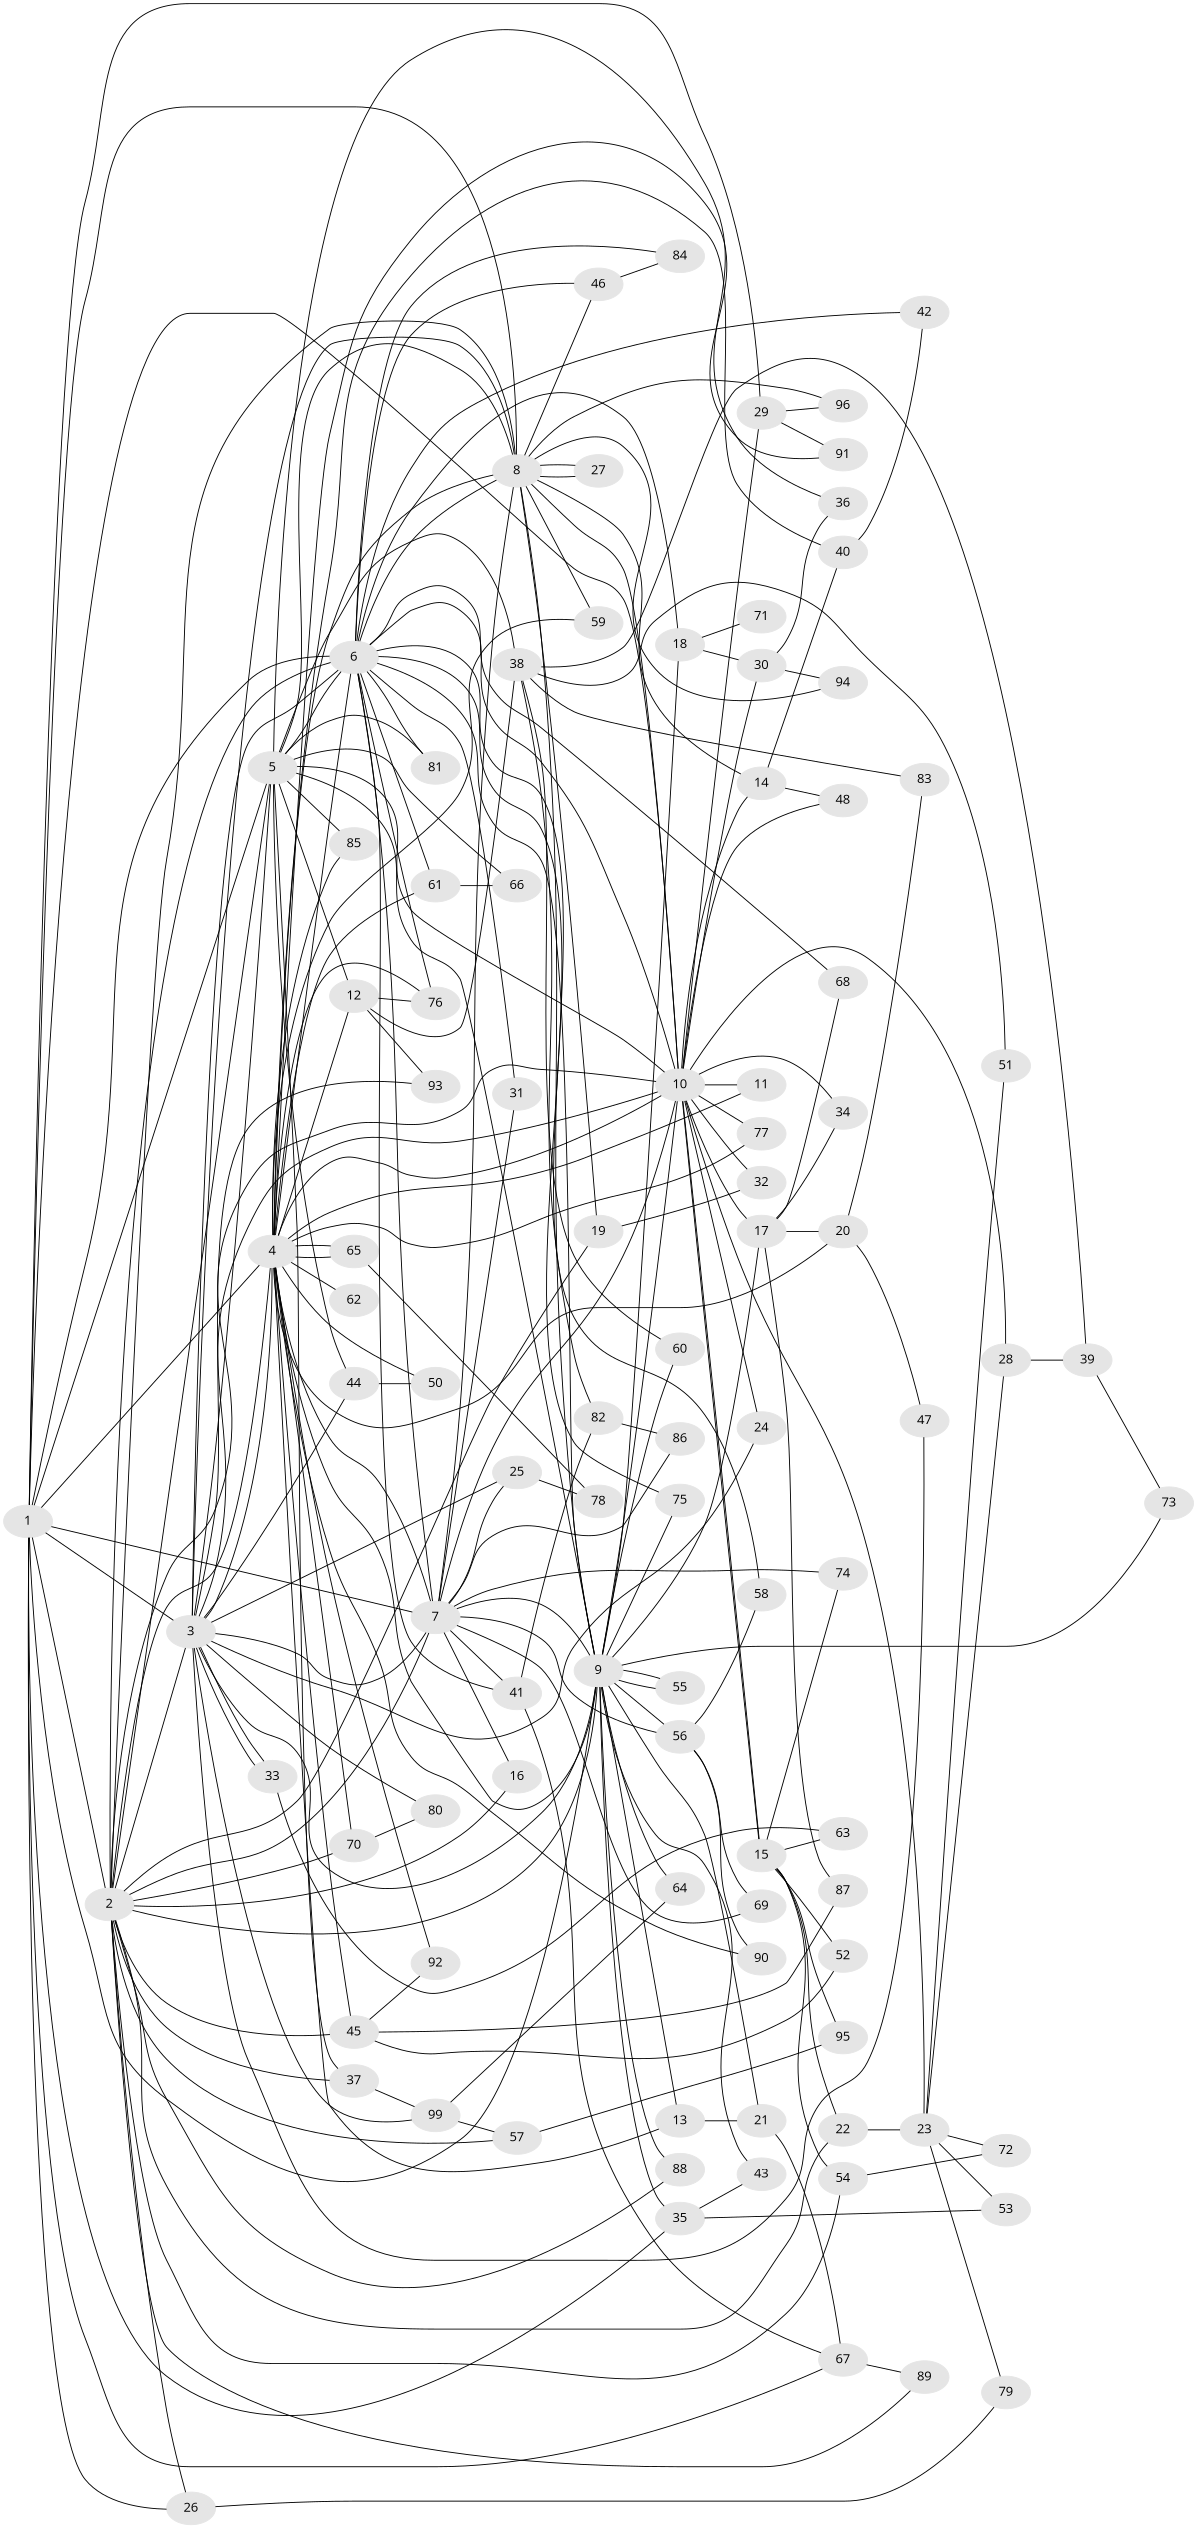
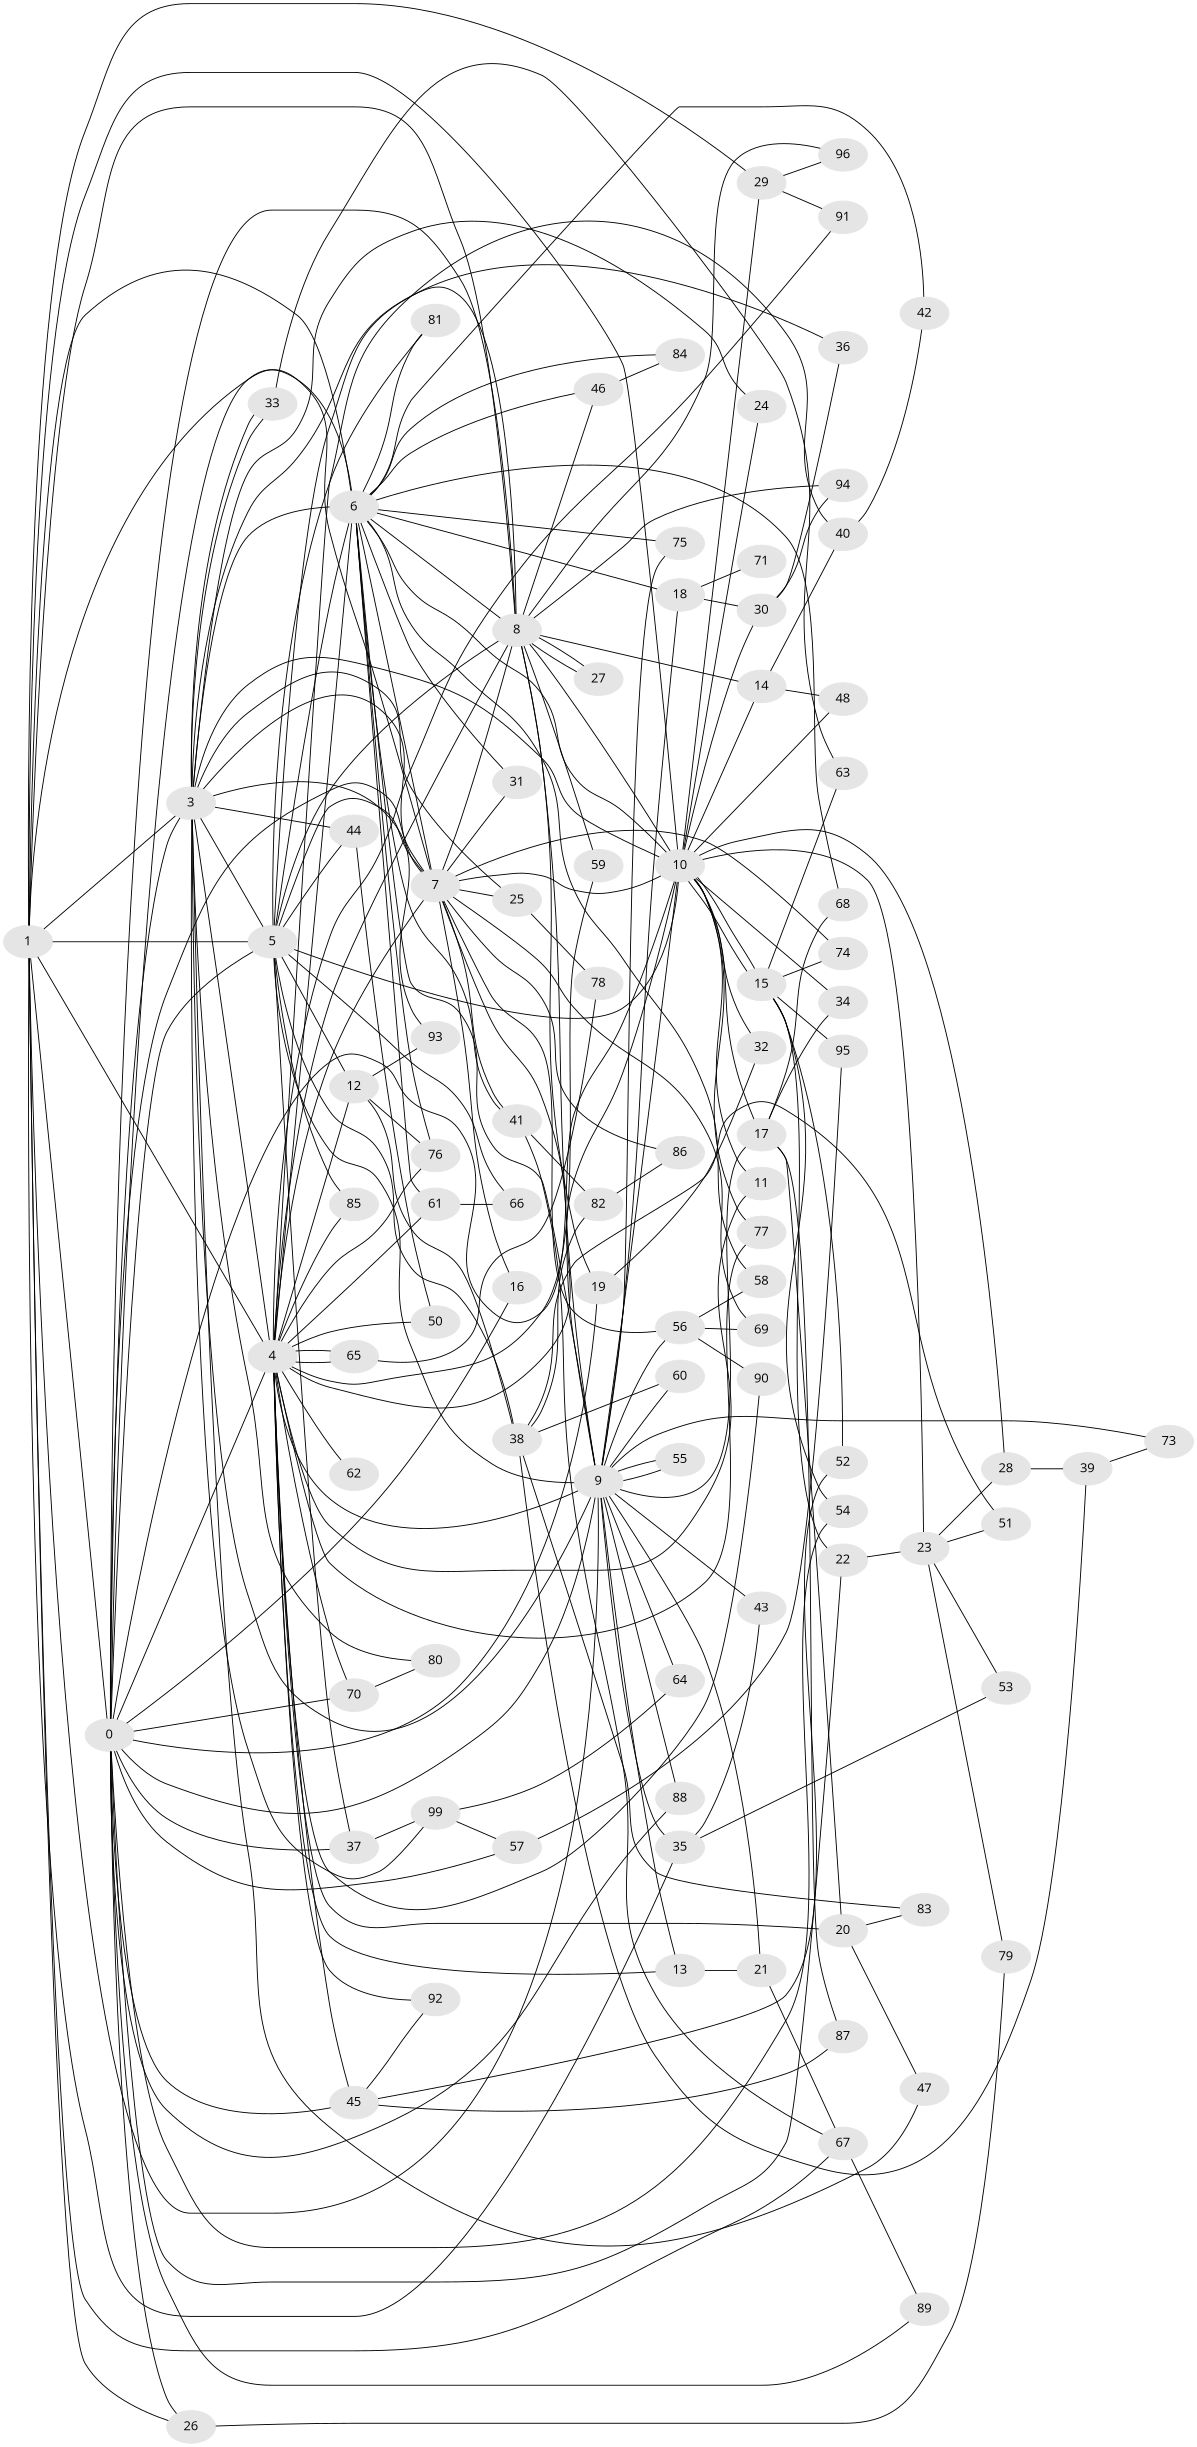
none -> (336, 803)
(110, 1904) -> (110, 1735)
(1006, 2151) -> none
